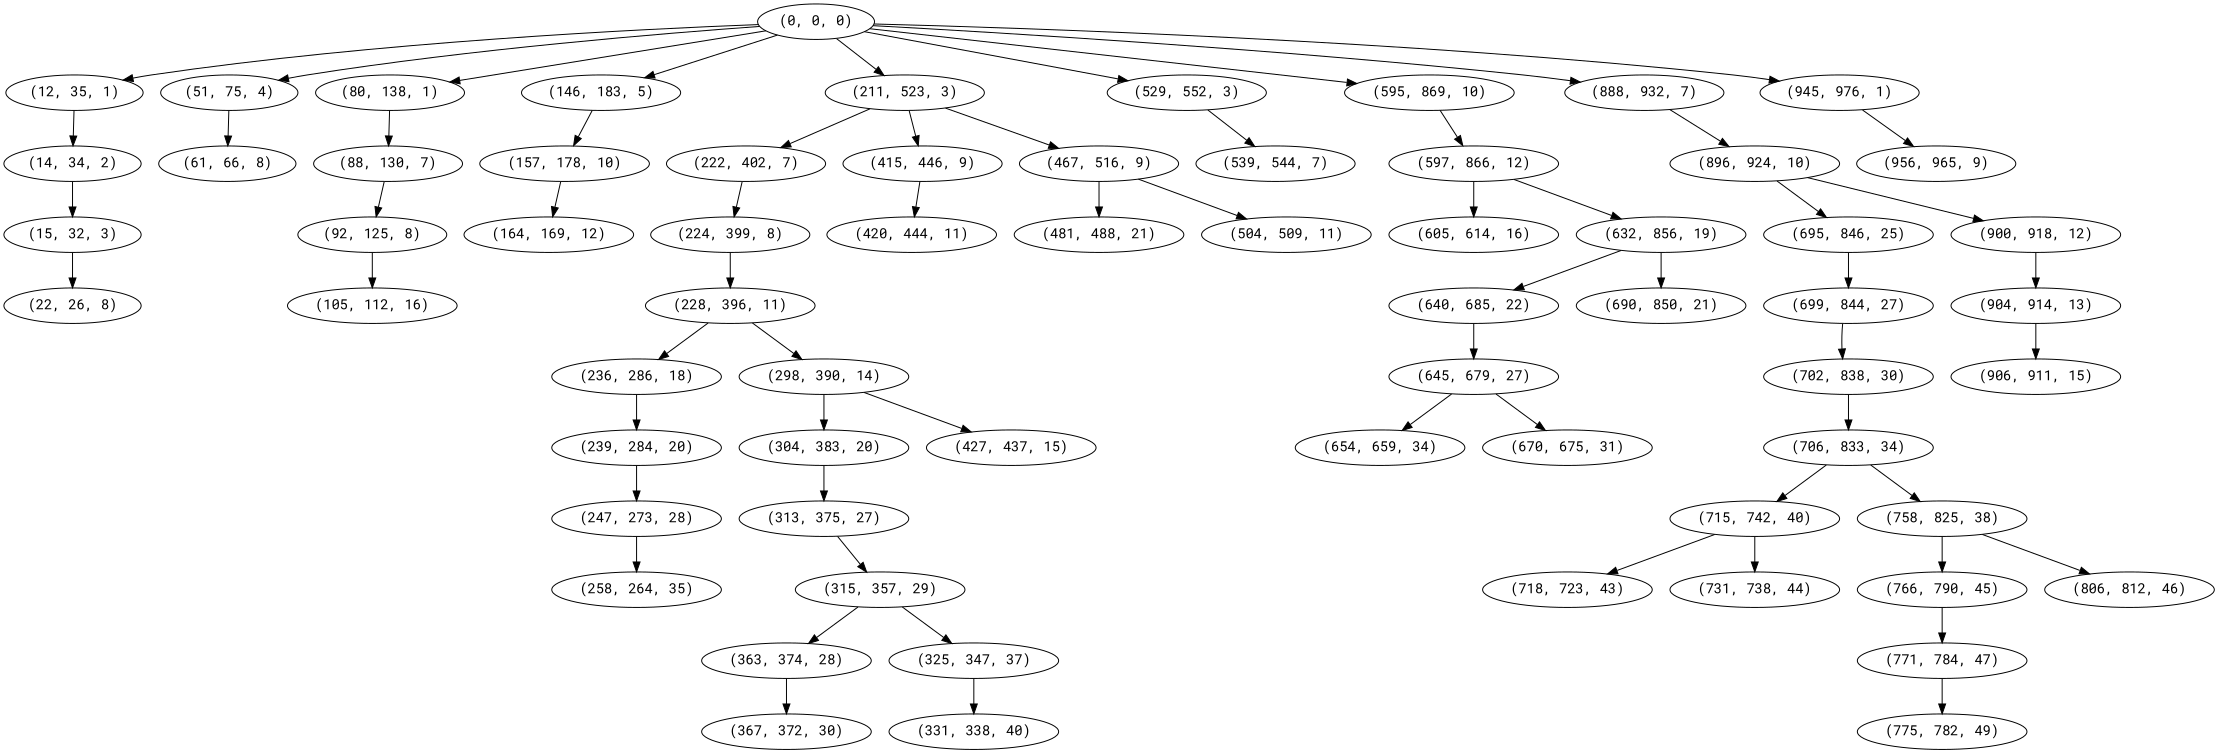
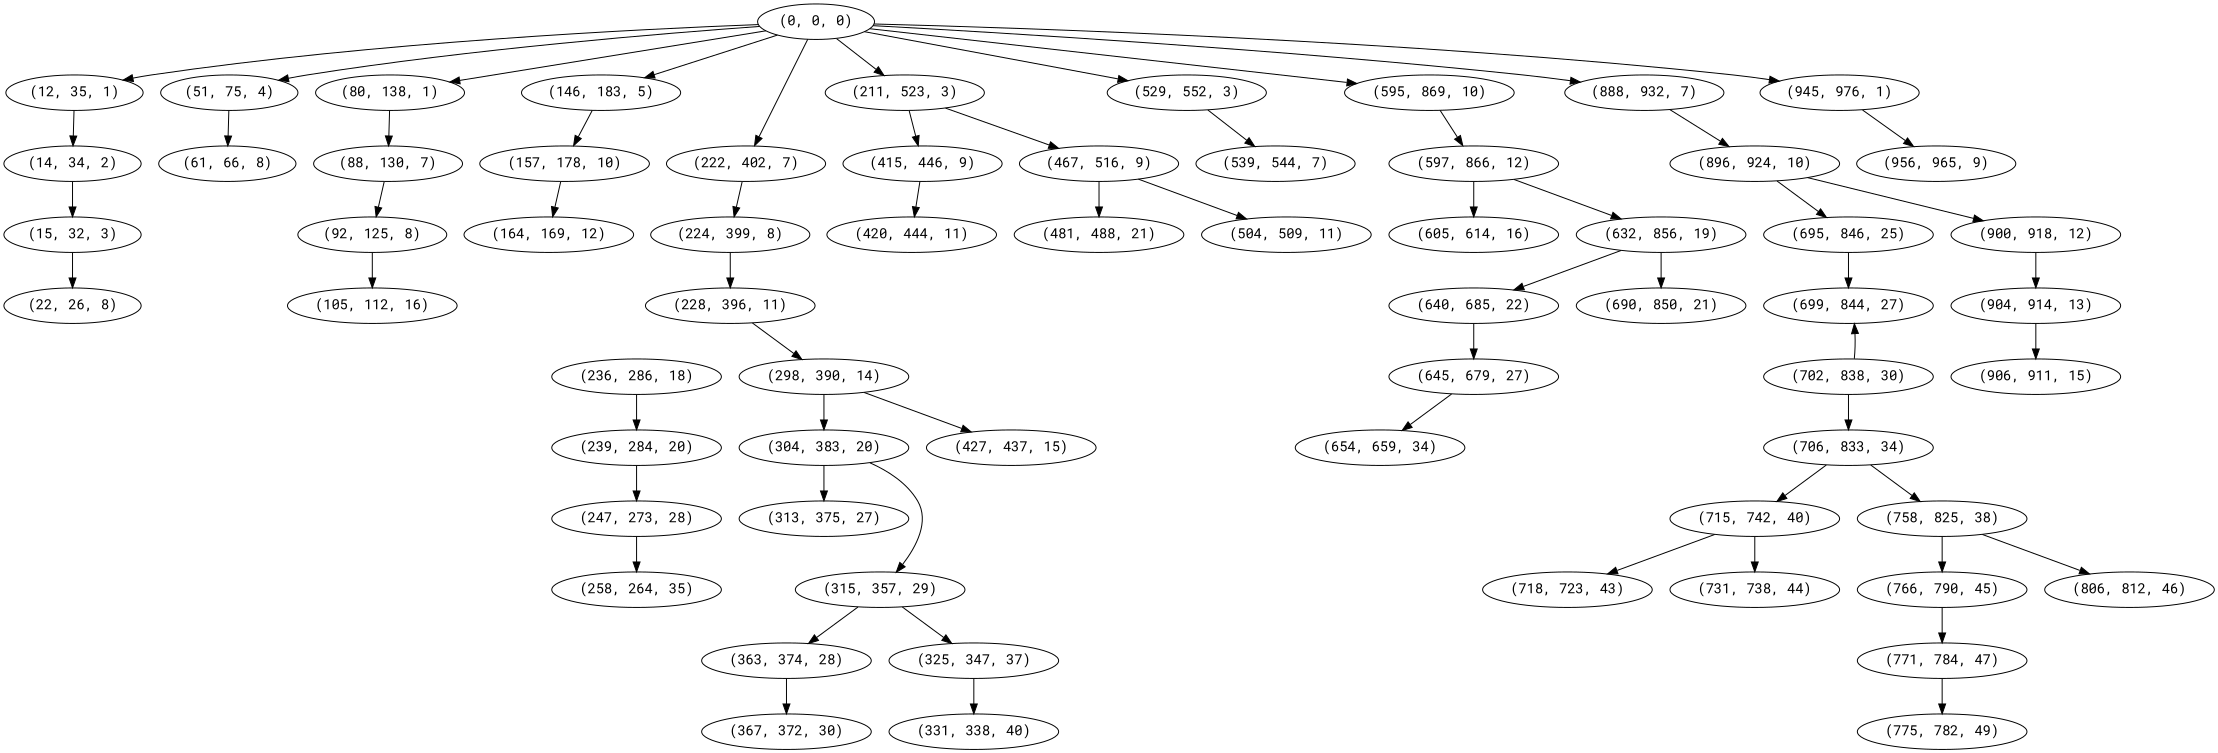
(830, 126) -> (783, 88)
(1842, 336) -> (1855, 346)
(687, 338) -> none
(1567, 448) -> none
(849, 550) -> (919, 504)
